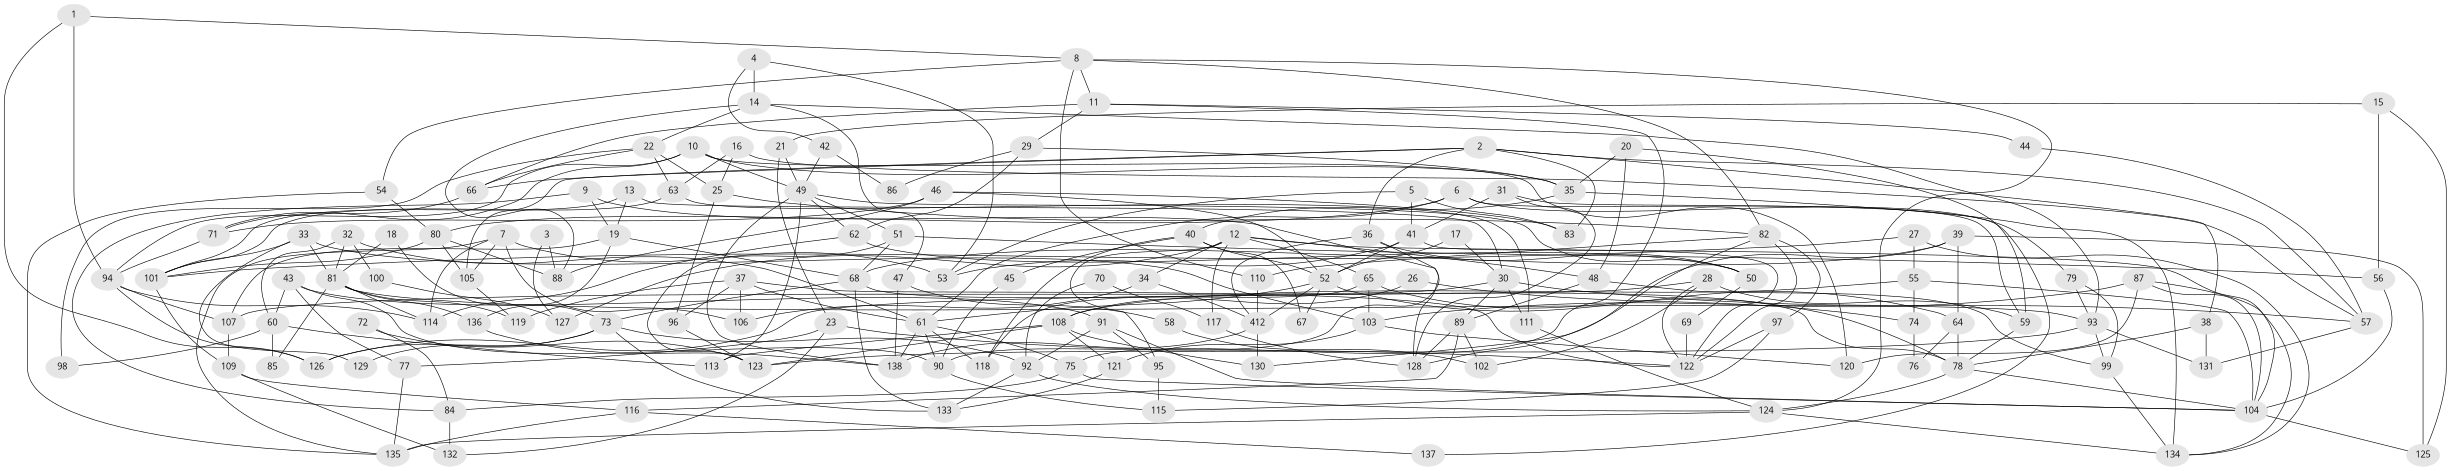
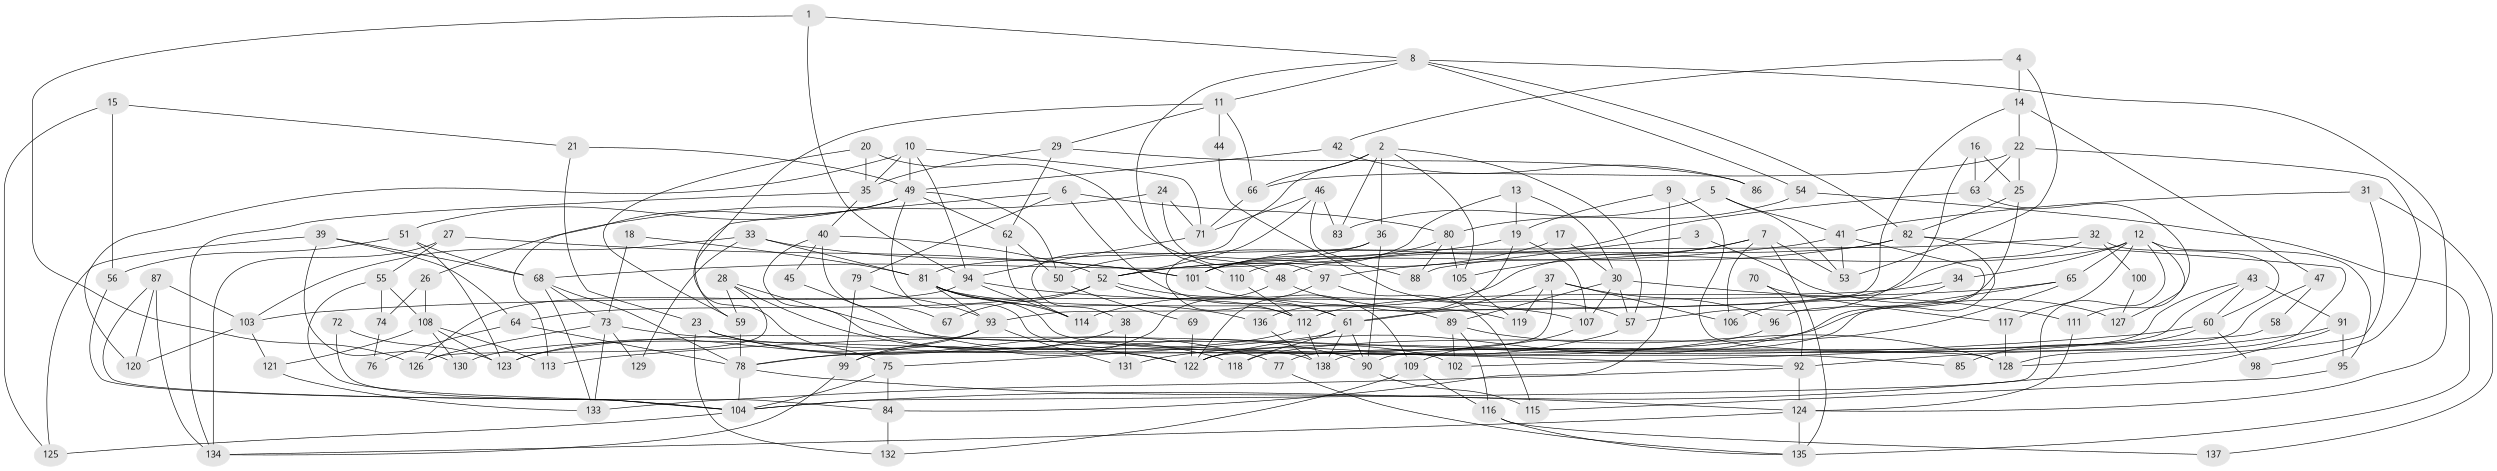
(492, 152) -> none
none -> (1162, 191)
(1258, 323) -> (1304, 323)
